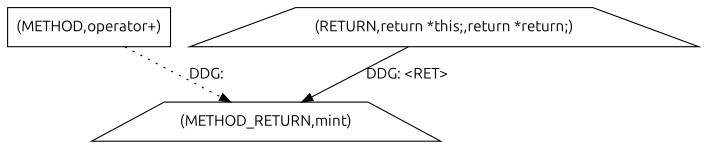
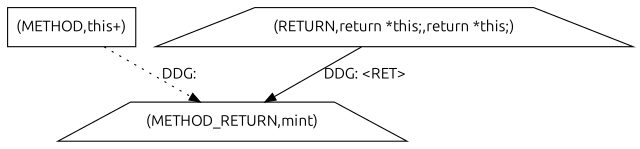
(89, 27) -> (72, 27)
(444, 27) -> (394, 27)
